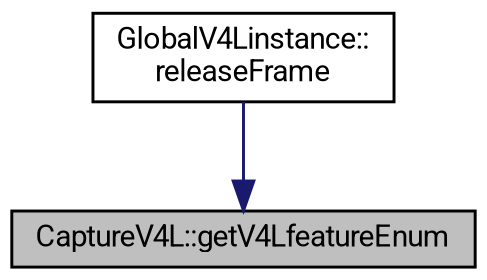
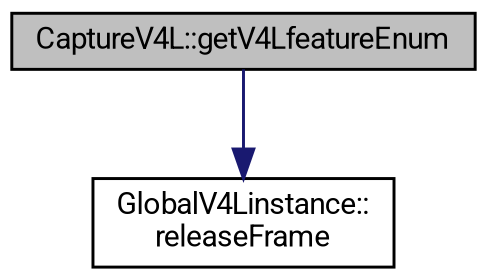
(243, 141) -> (243, 109)
